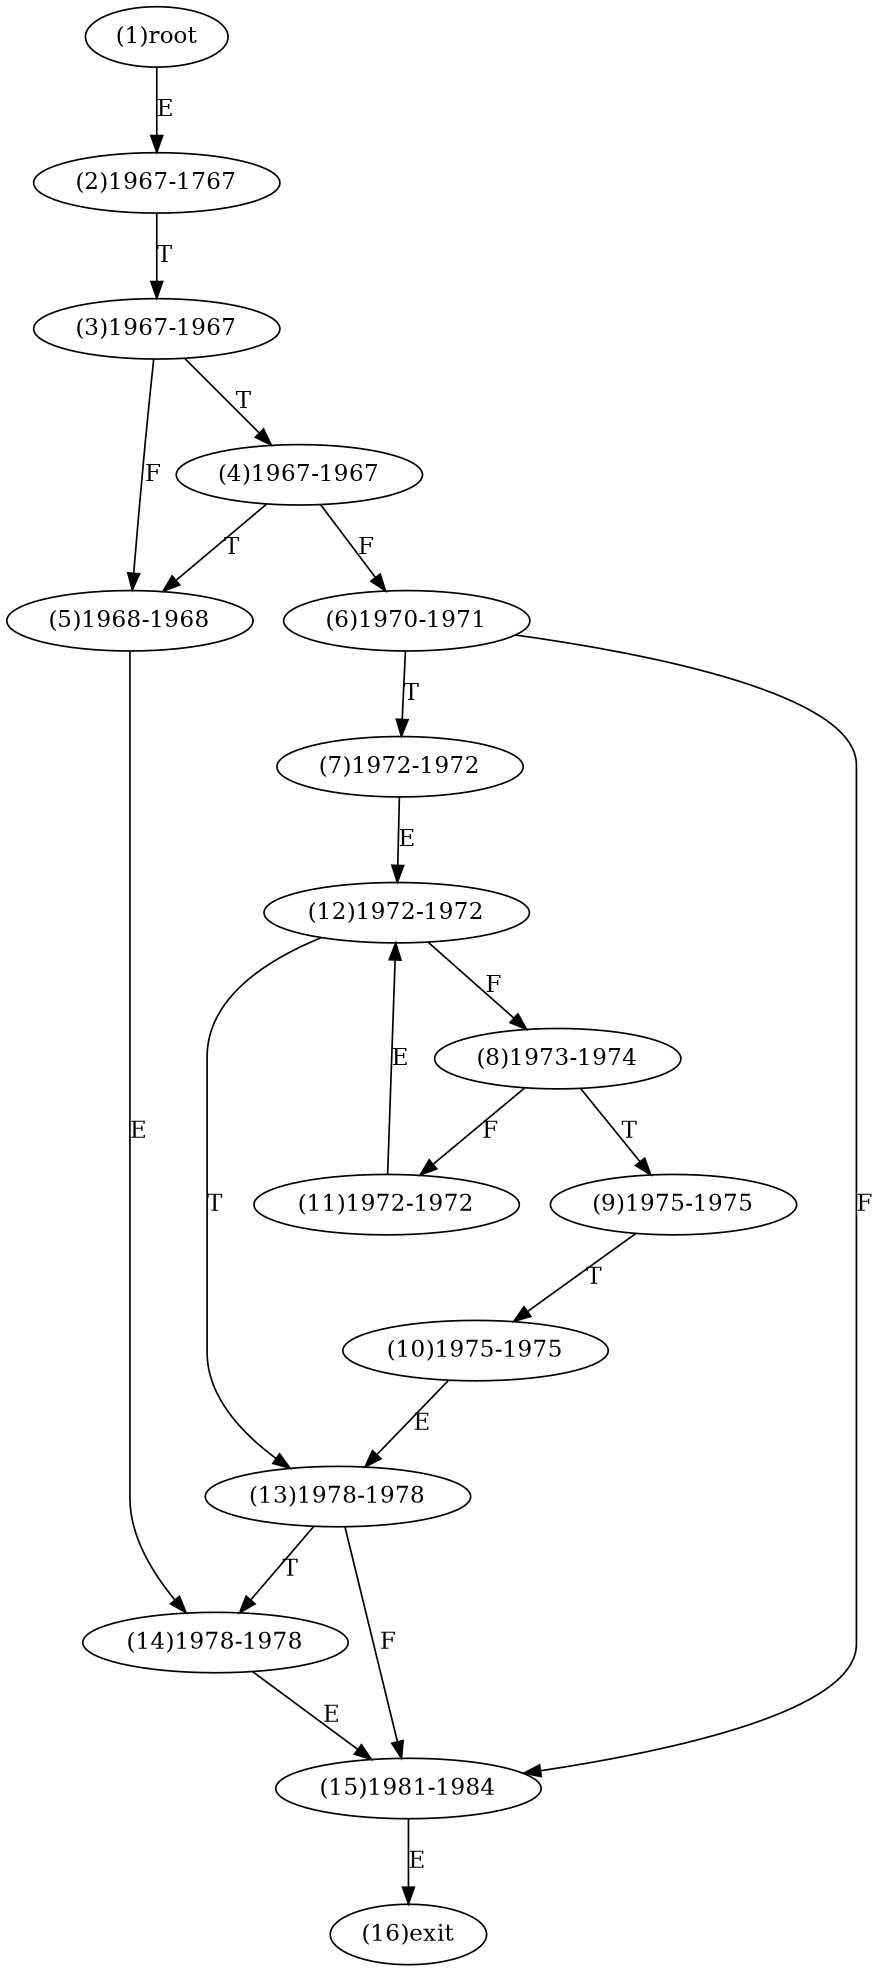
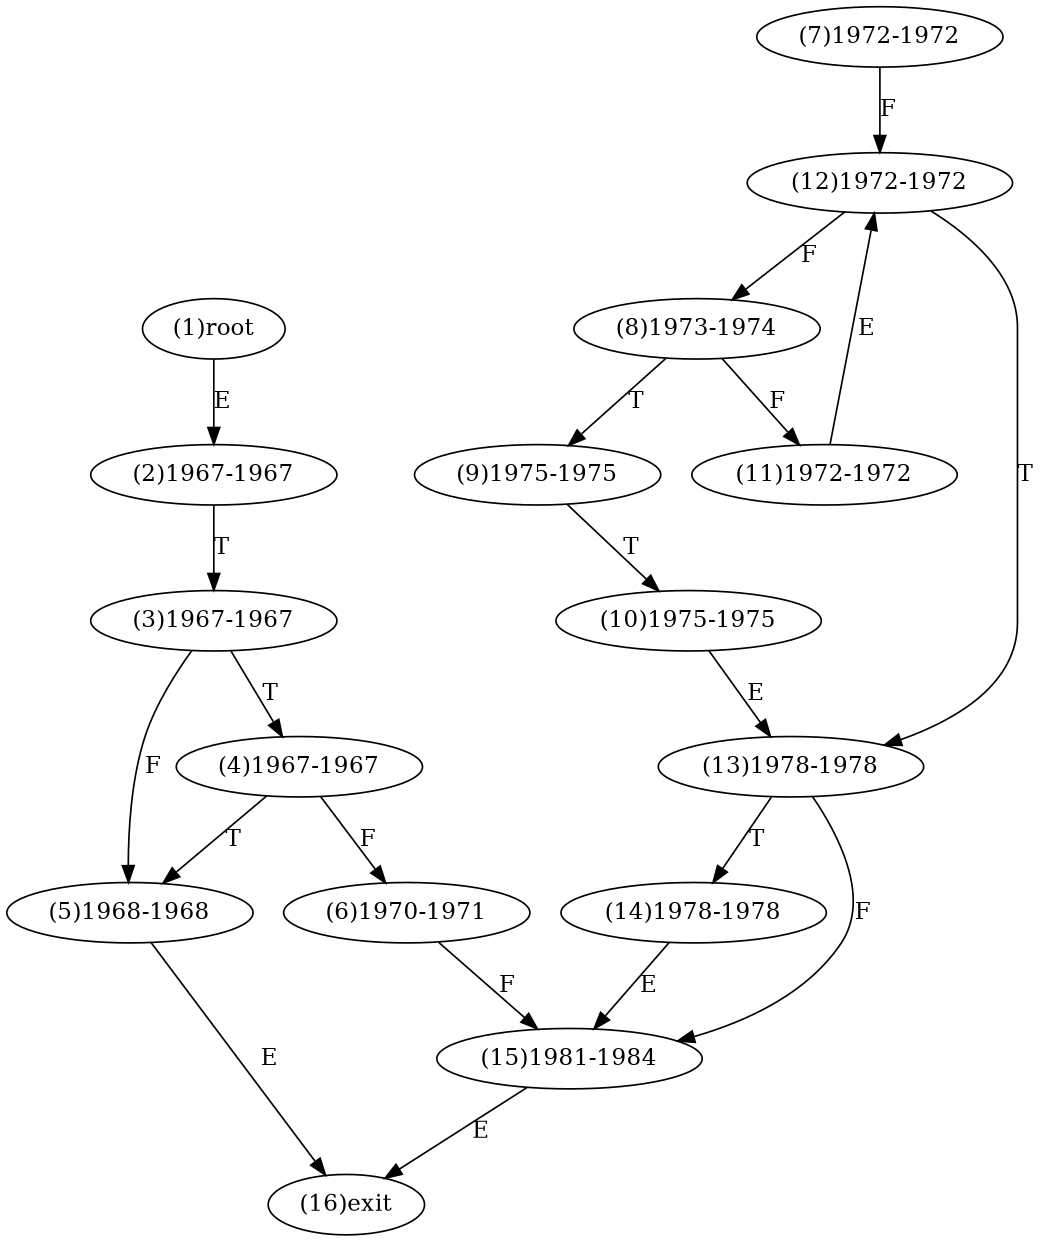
(157, 183) -> (214, 475)
(404, 685) -> none
(408, 840) -> (888, 110)
(130, 1131) -> (233, 1052)
